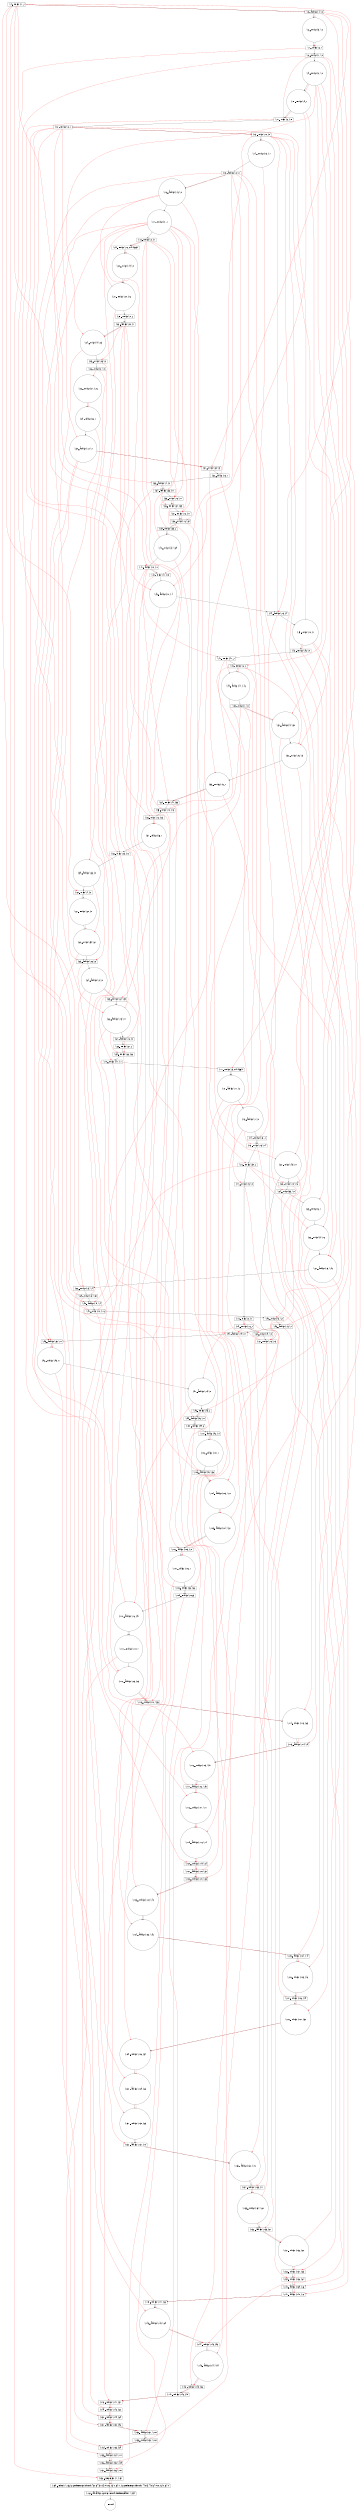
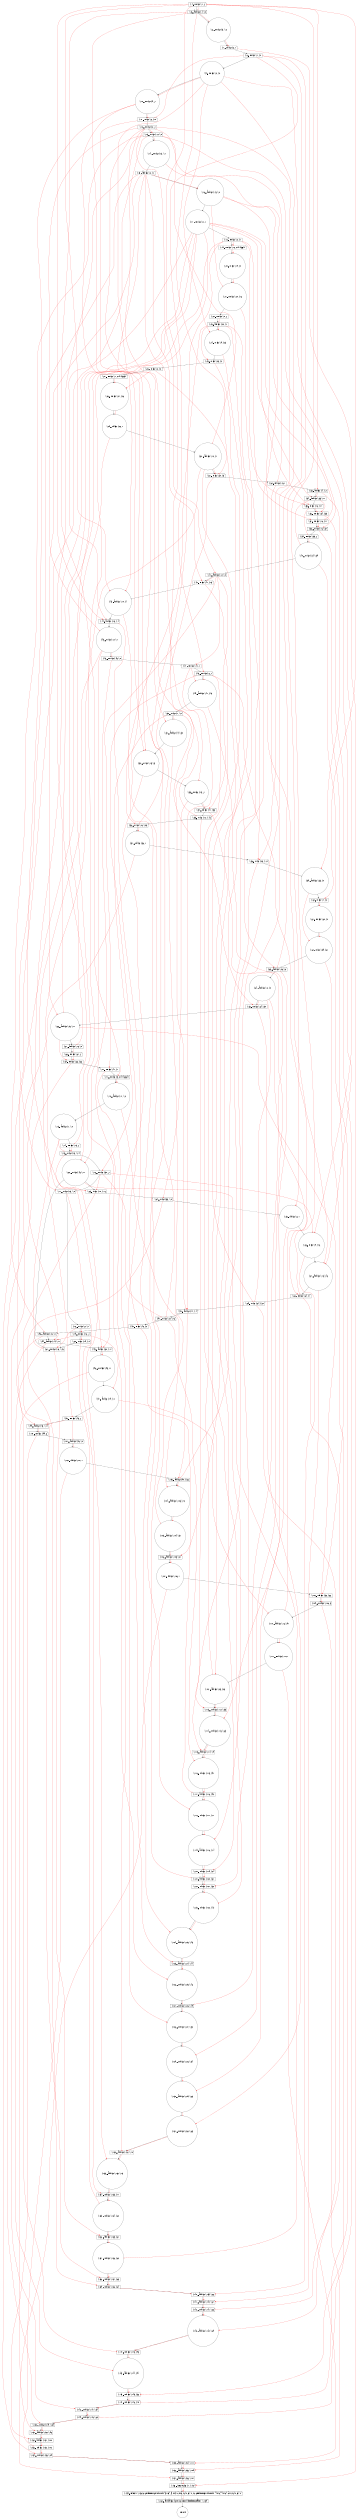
none -> (114, 377)
